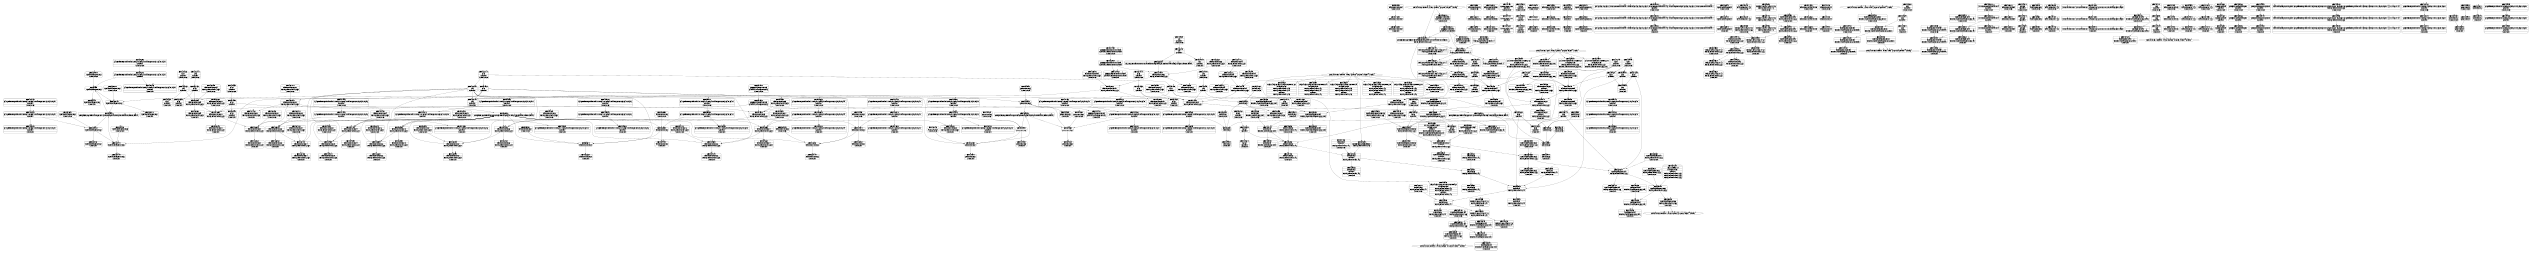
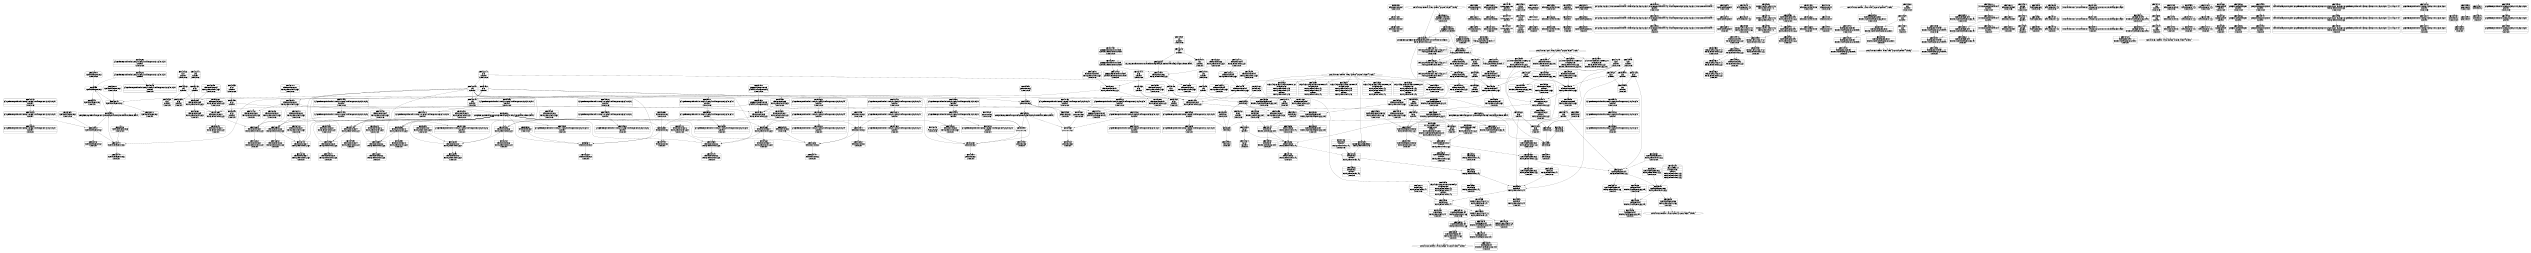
(1491, 74) -> (1491, 74)
